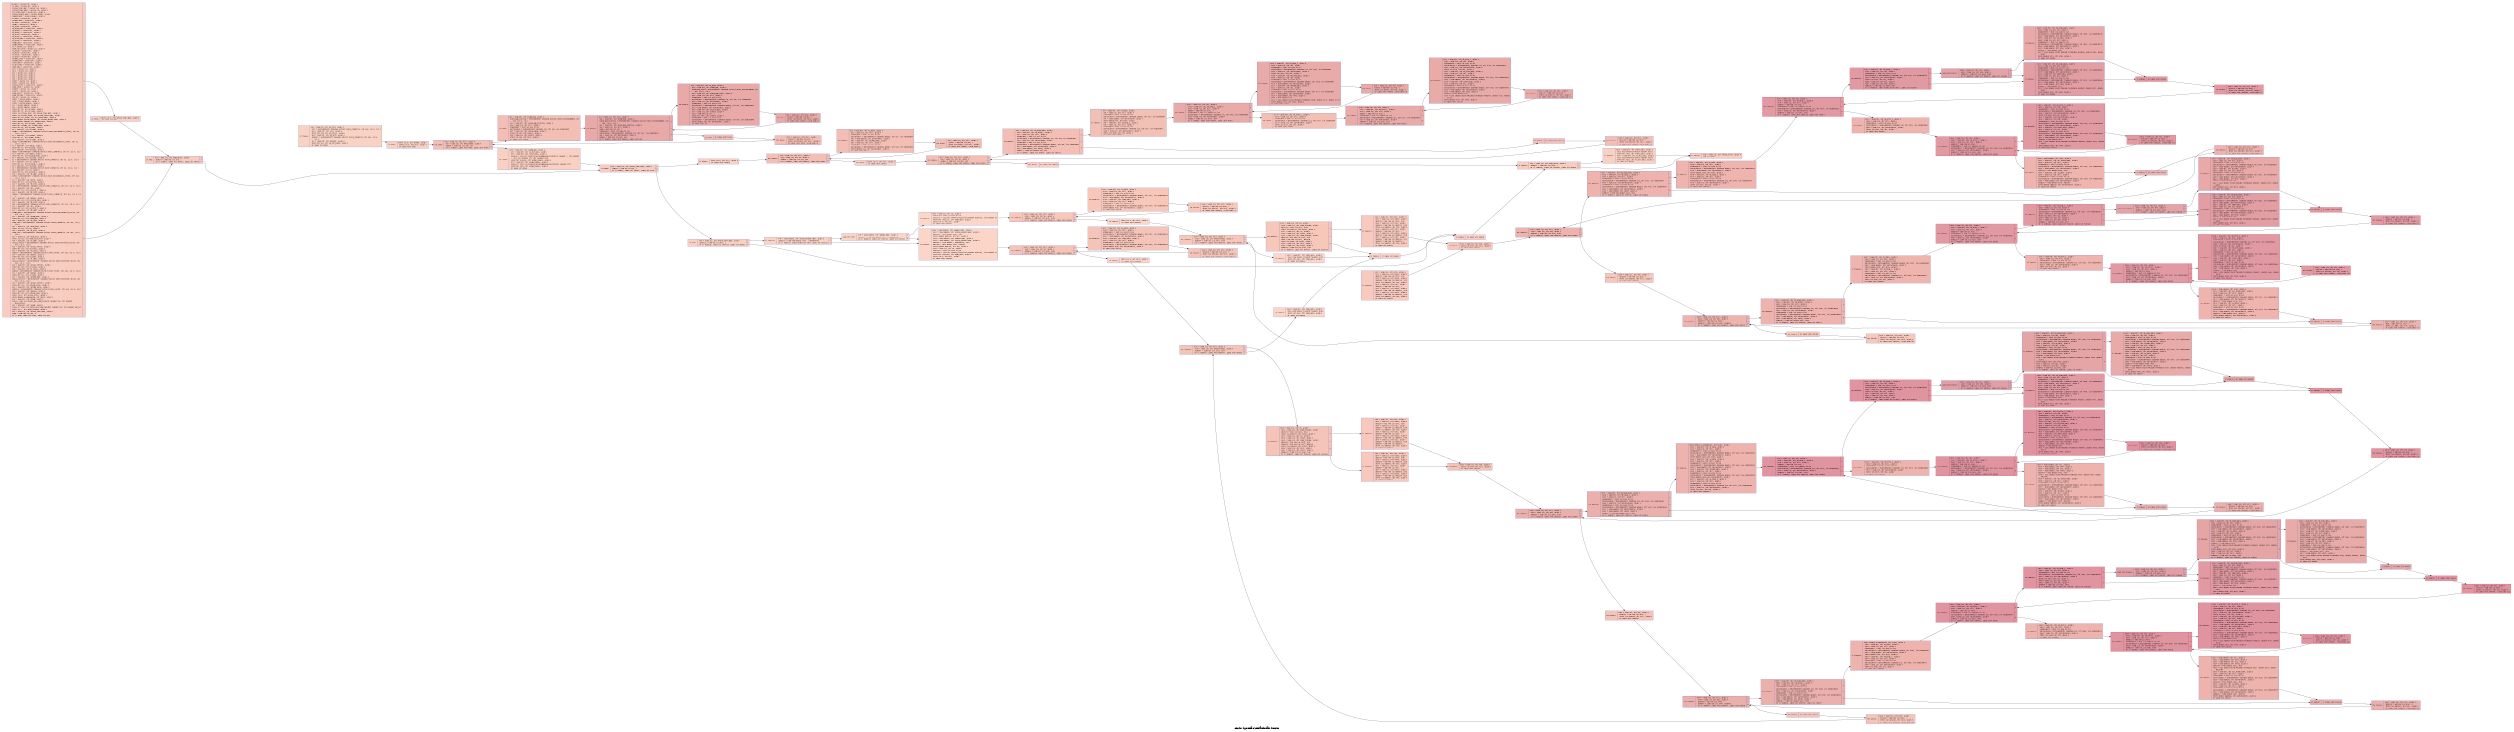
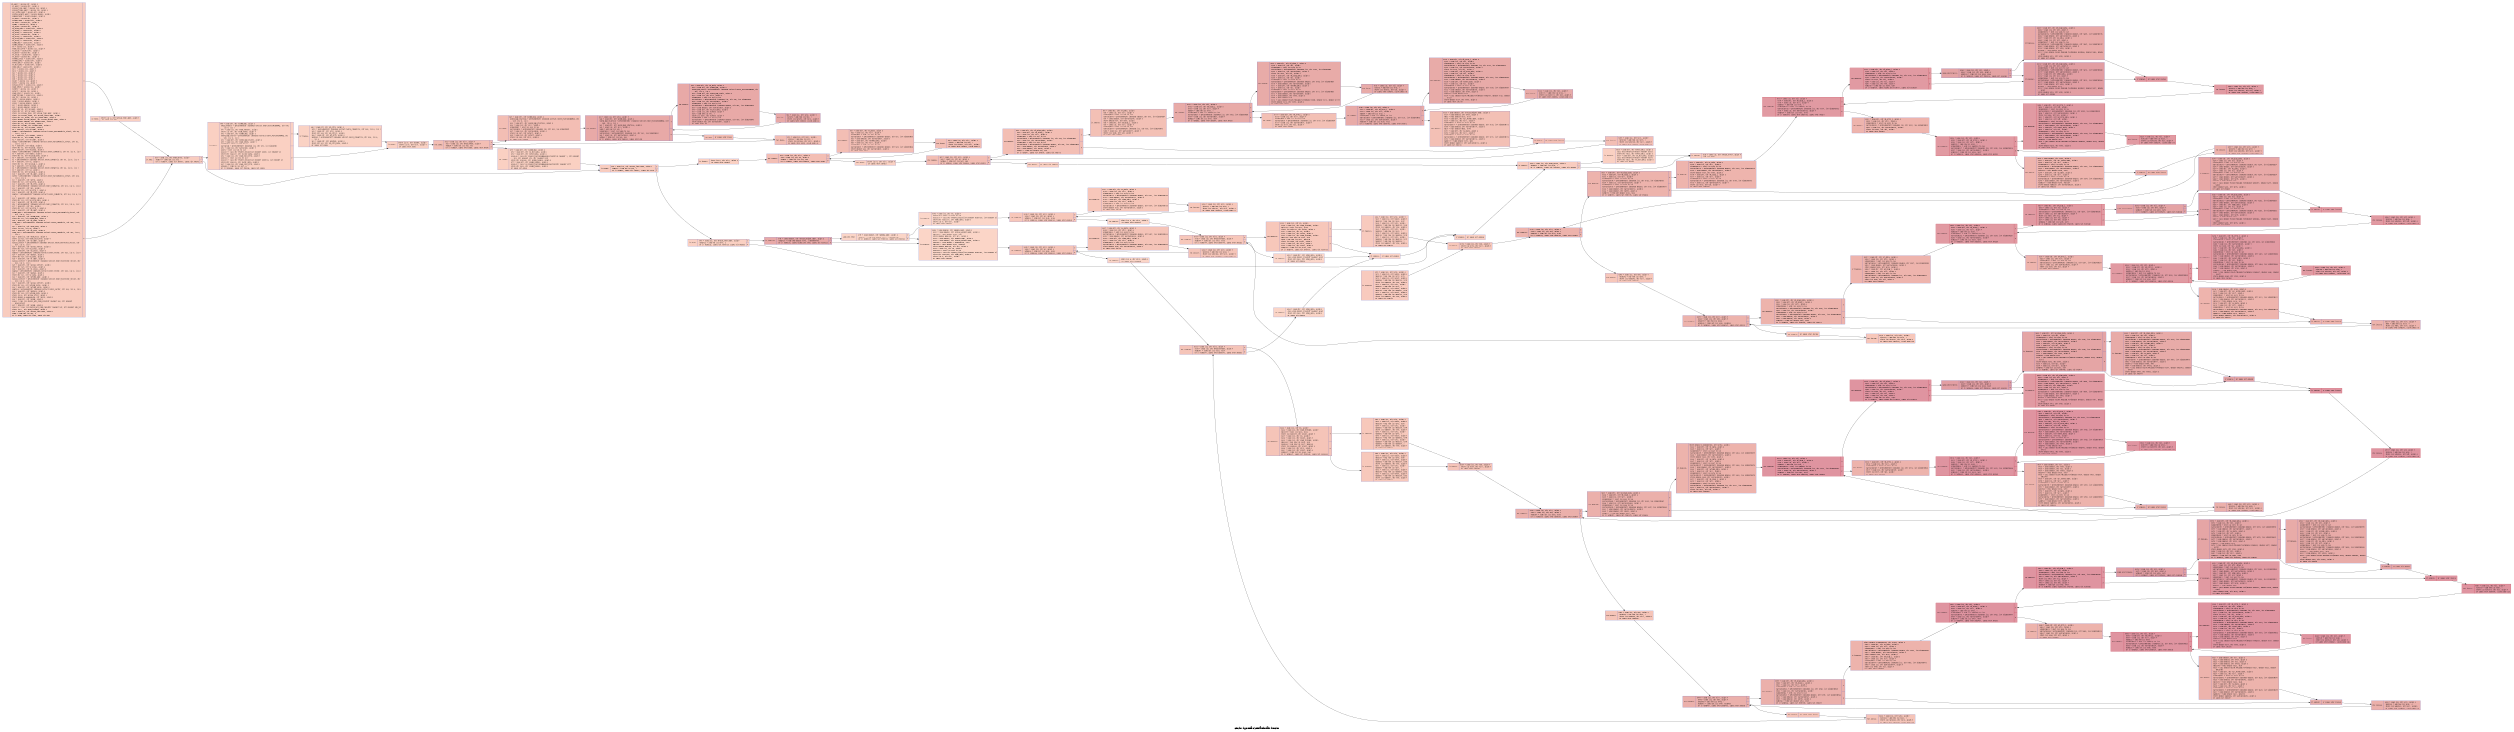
none -> (1470, 129)
none -> (251, 146)
(798, 241) -> (798, 241)
